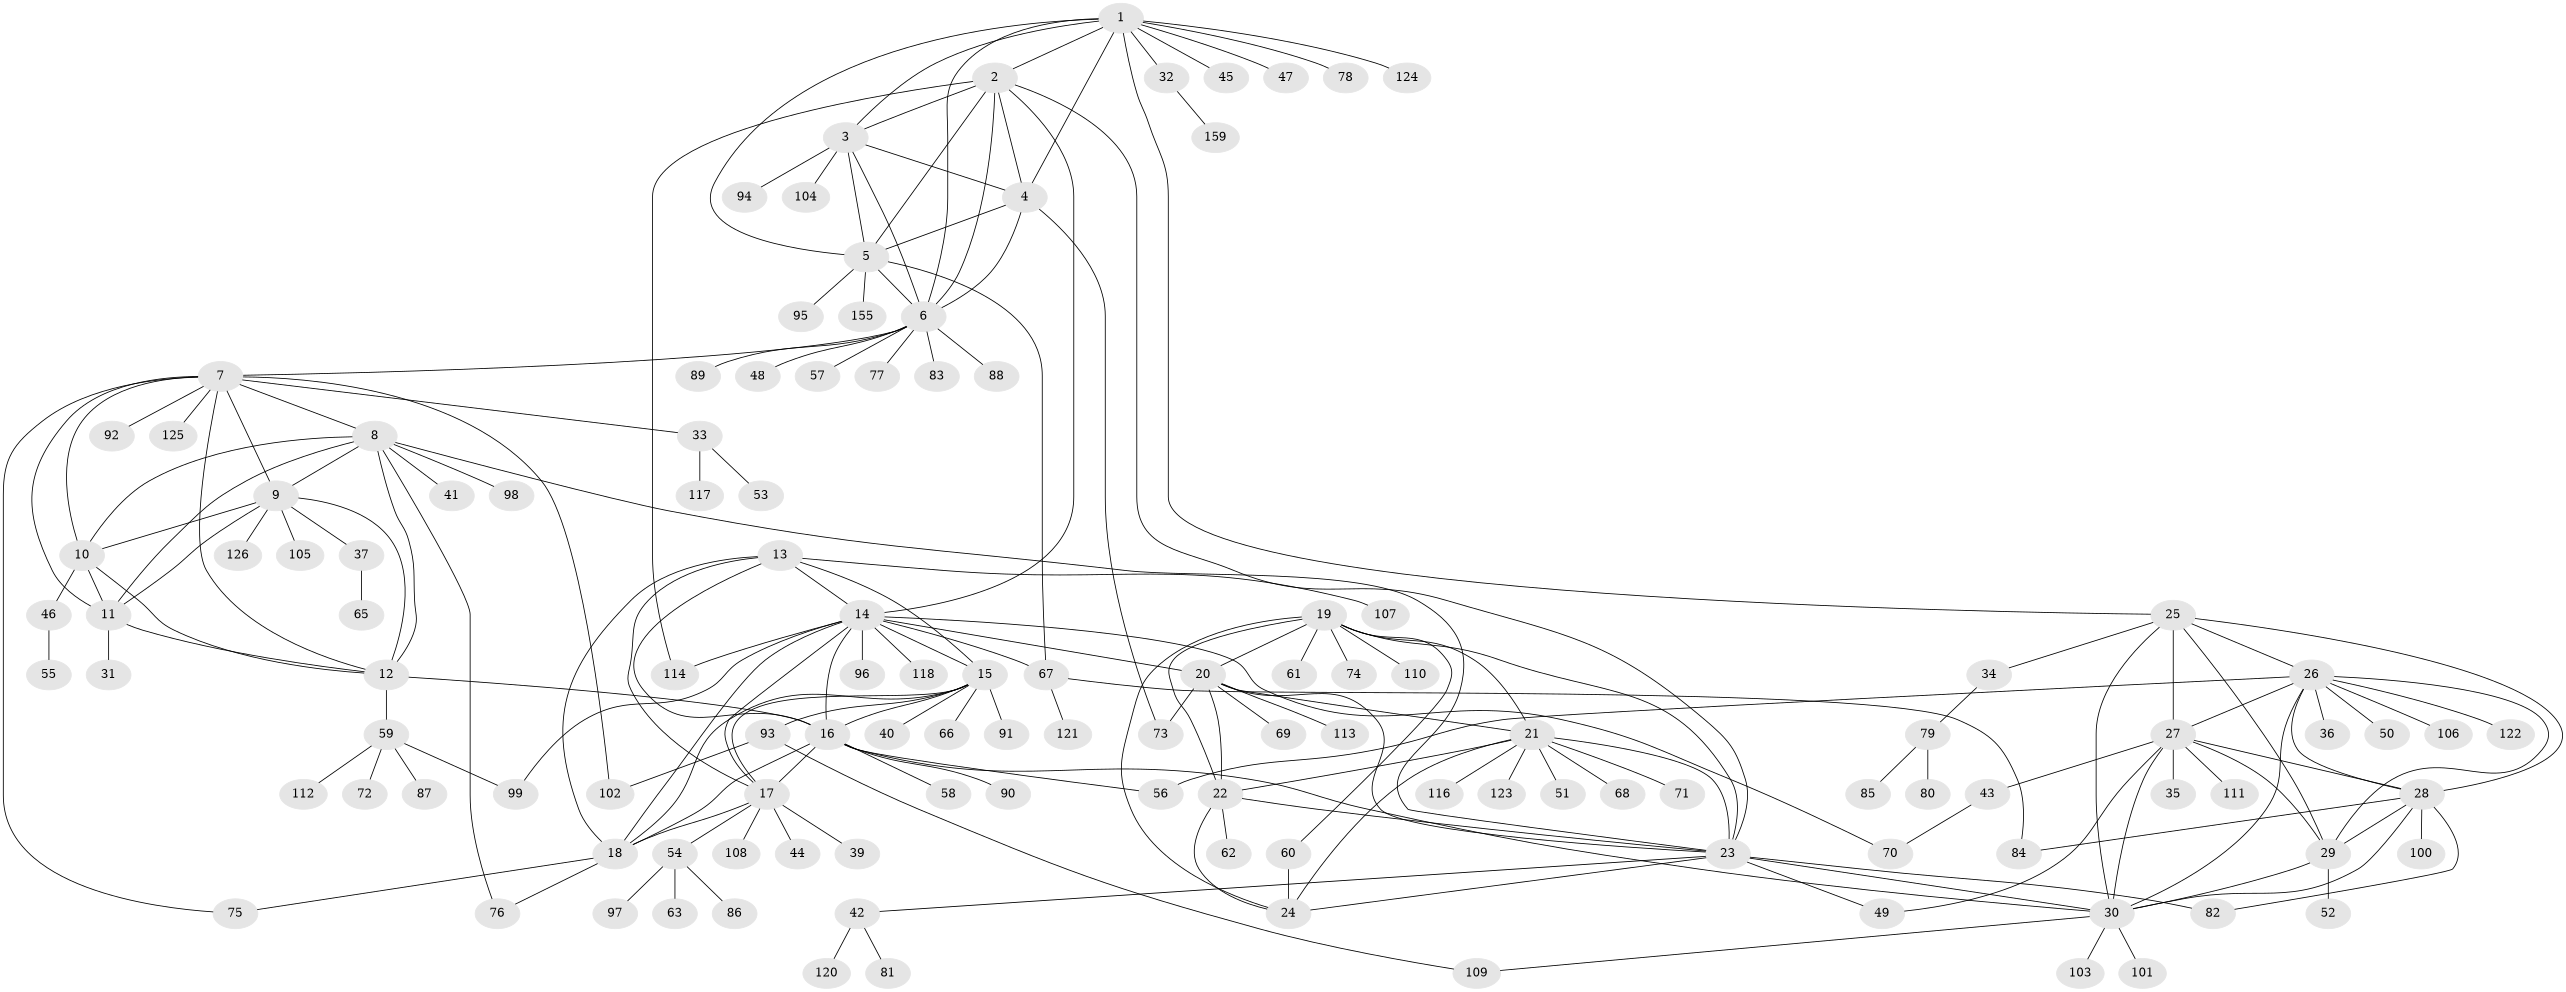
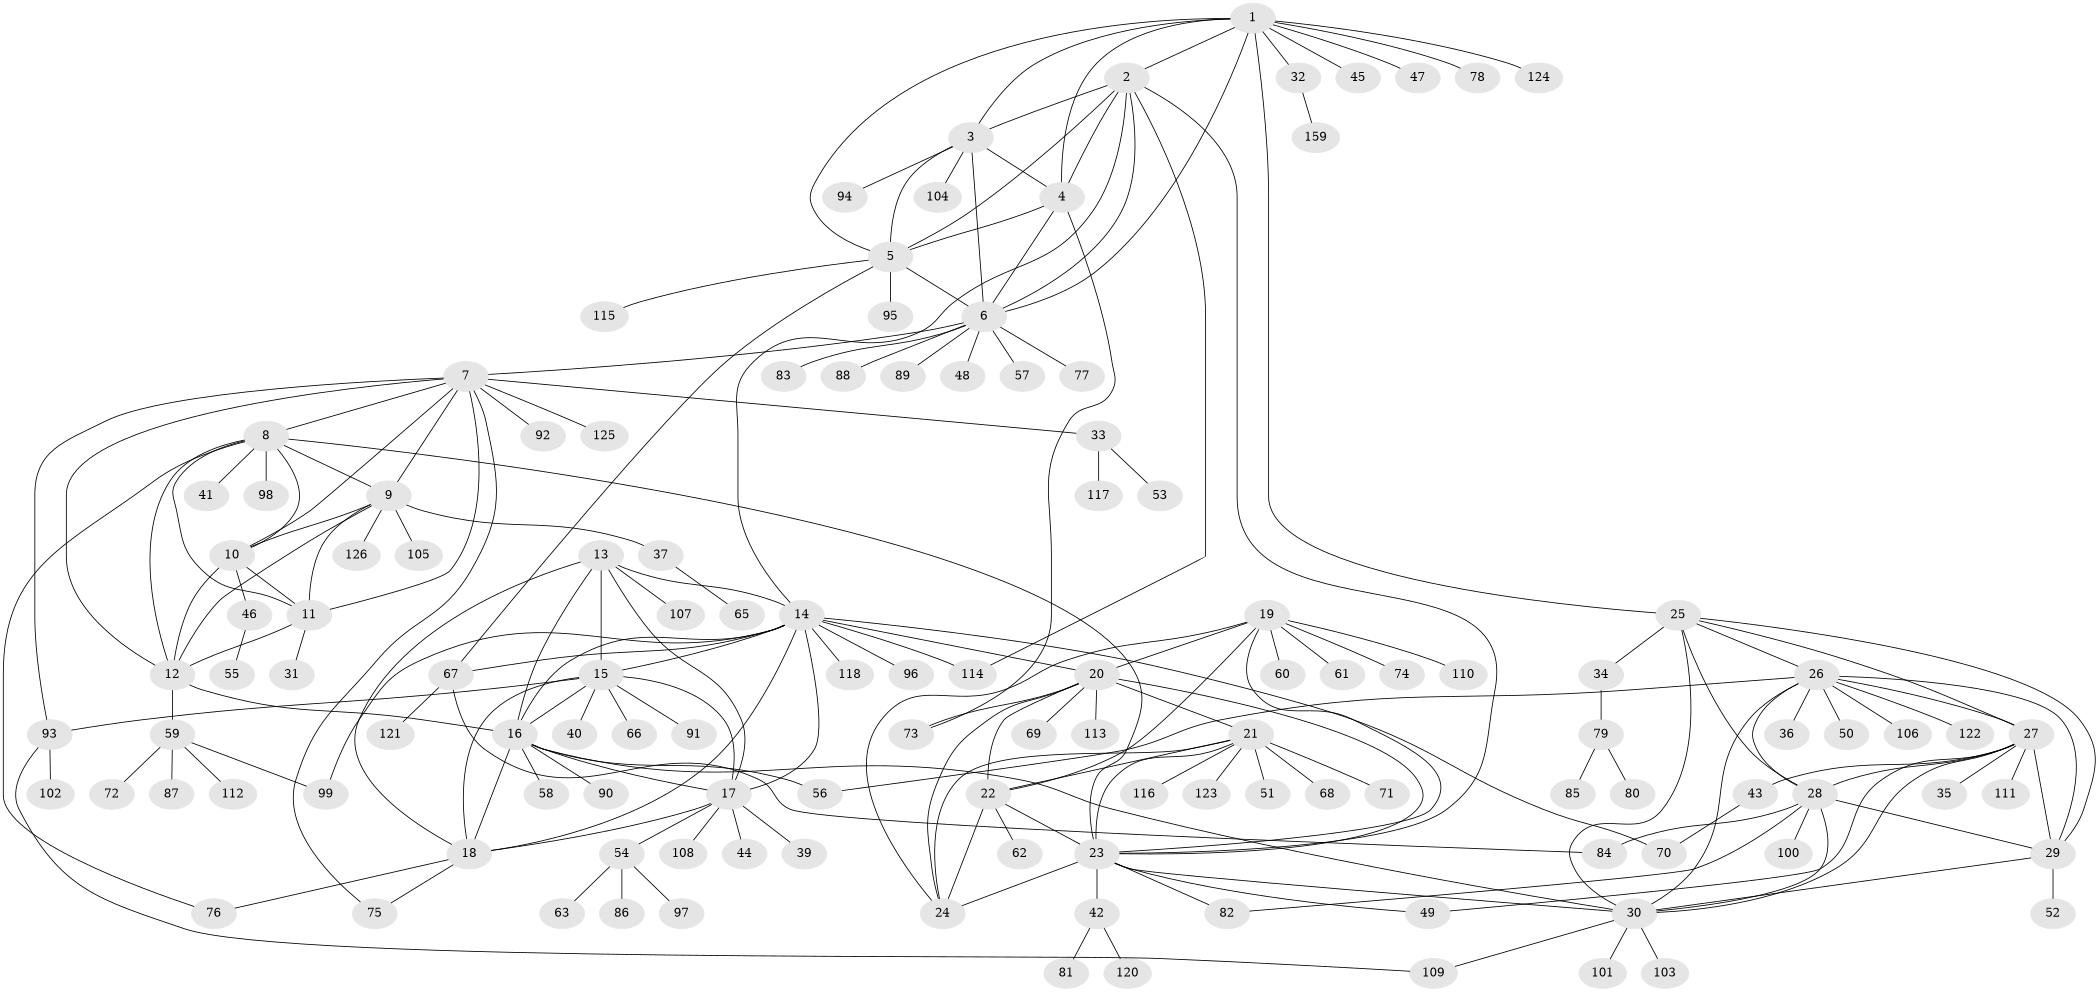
(862, 317) -> (604, 317)
(524, 464) -> (109, 420)
(1472, 659) -> none
(1289, 879) -> (951, 755)
